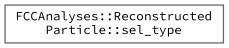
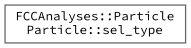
(114, 24) -> (95, 24)
